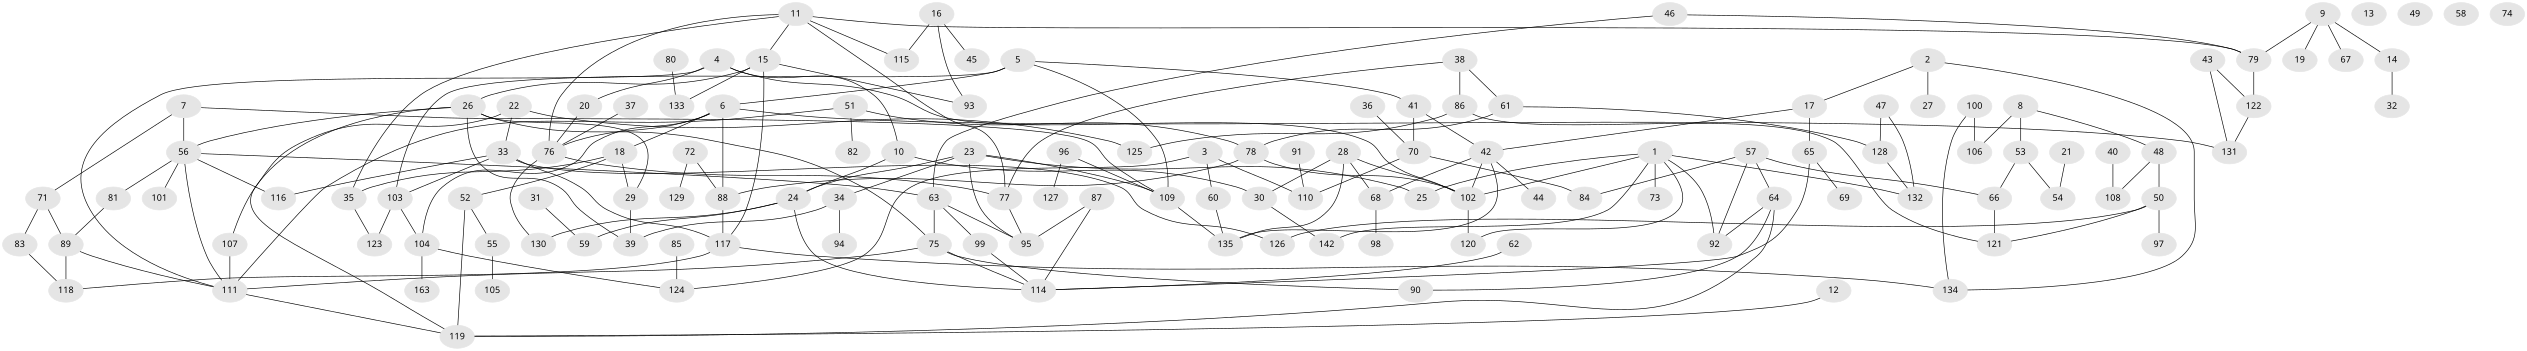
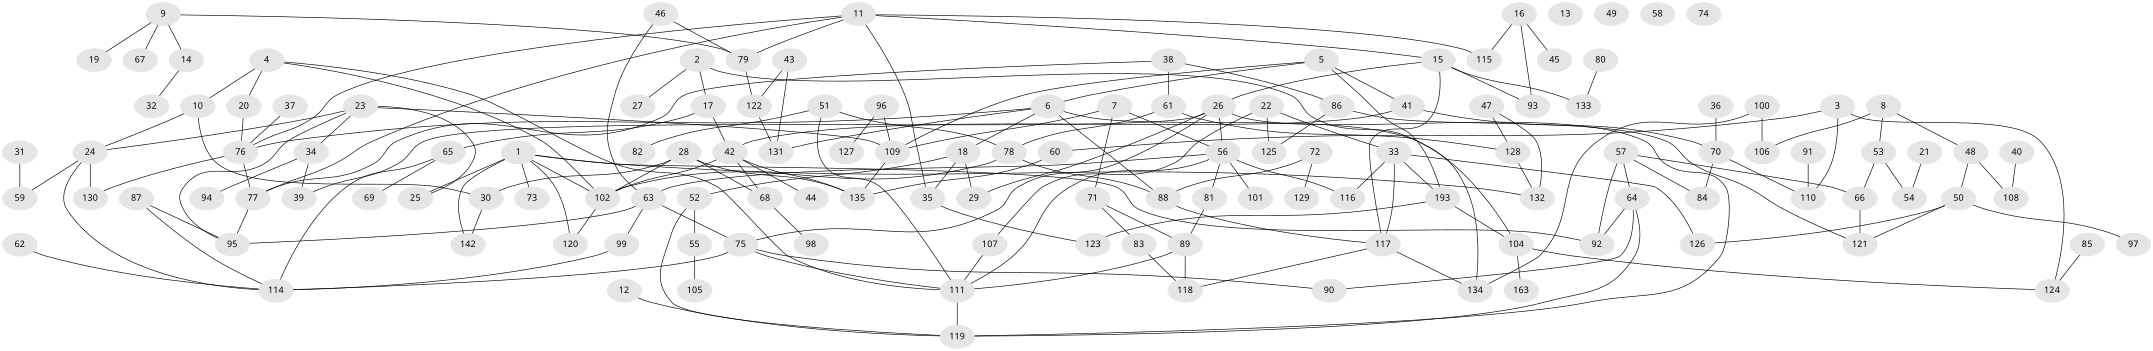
(395, 198) -> (1443, 198)
(631, 222) -> none
